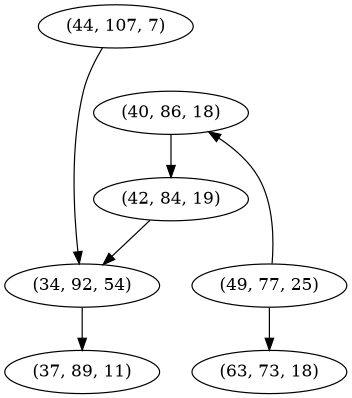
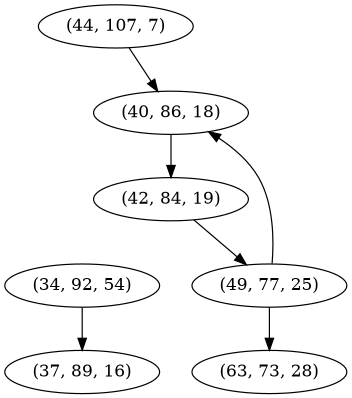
(75, 147) -> (140, 65)
(131, 238) -> (215, 238)
(82, 372) -> (82, 372)
(269, 372) -> (269, 372)
